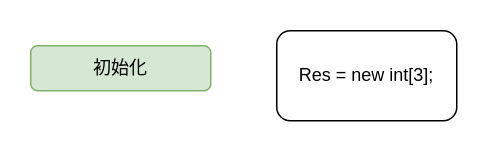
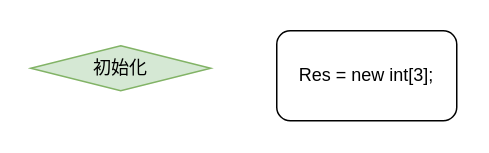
(121, 68) -> (121, 68)
